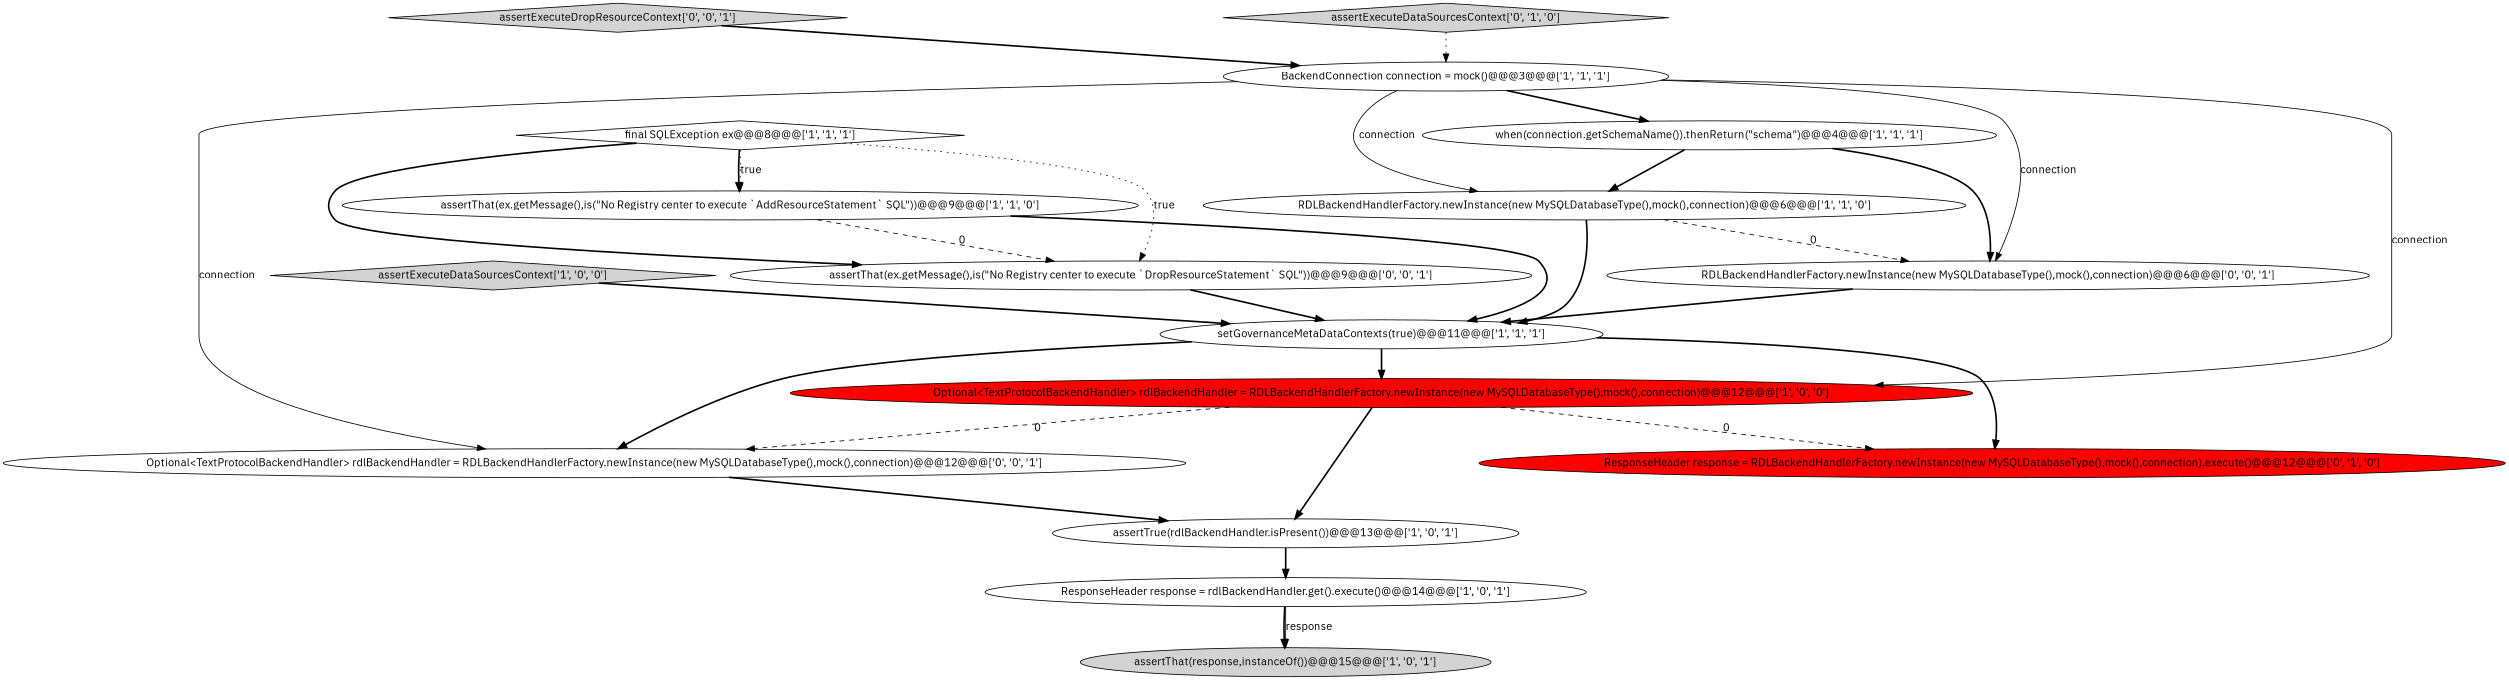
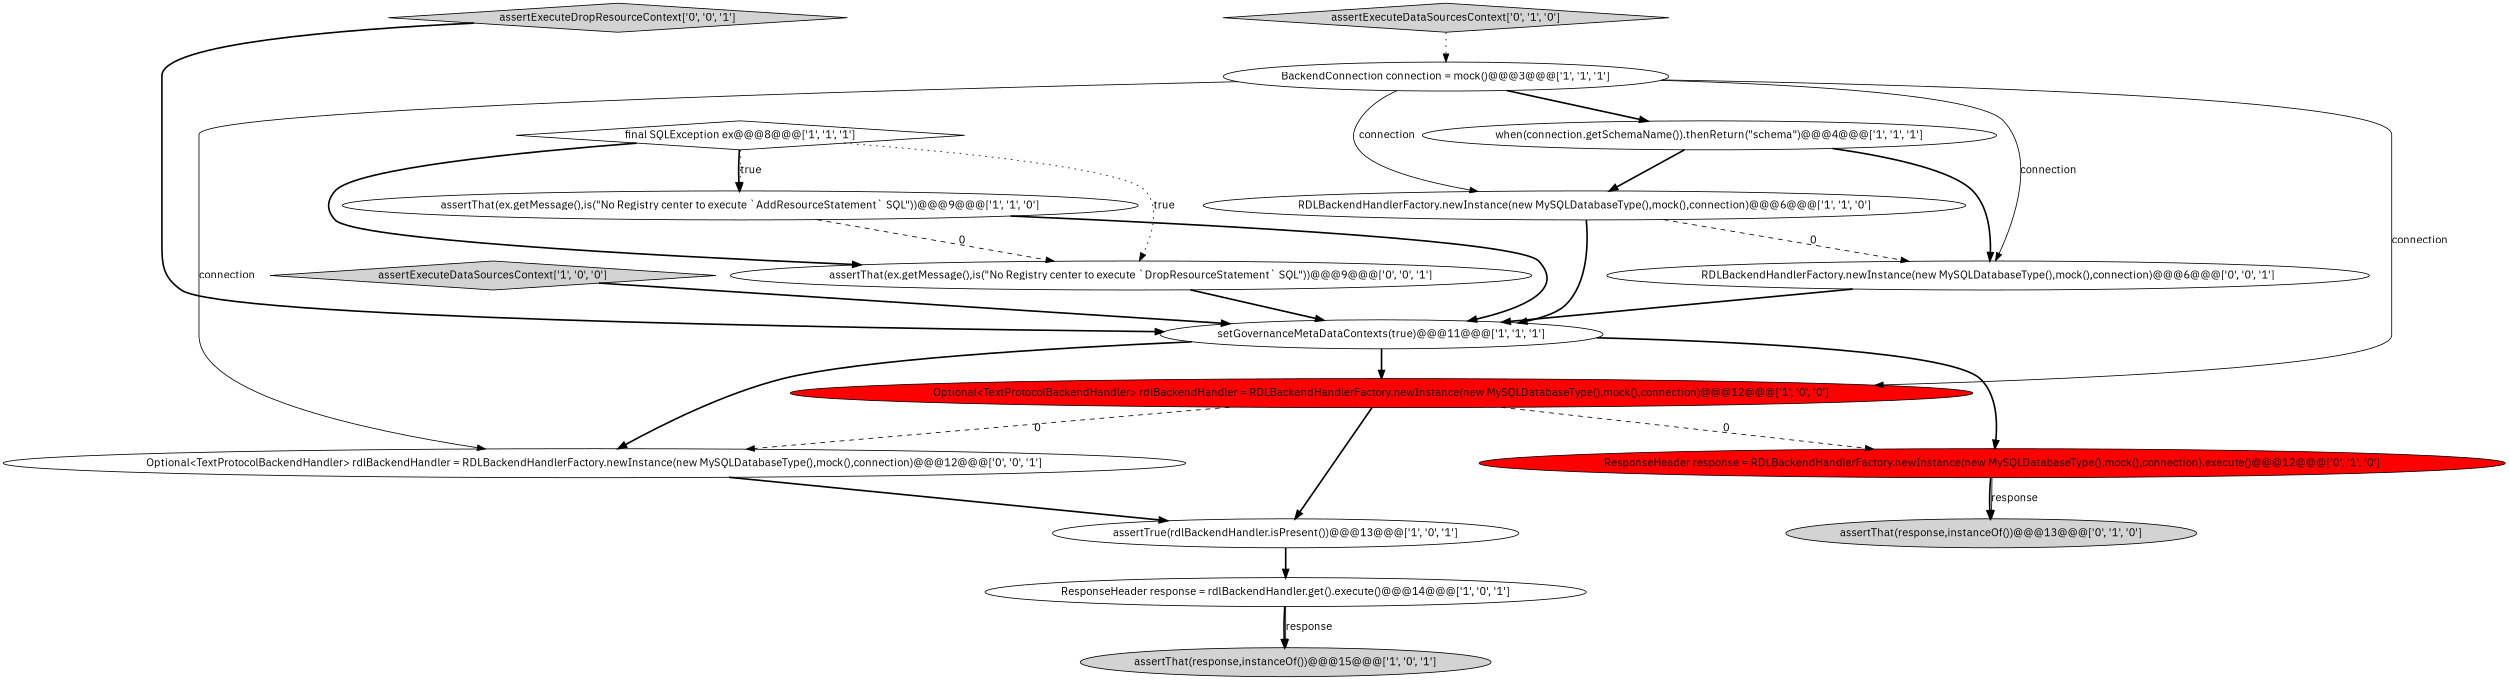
(1006, 45) -> (396, 313)
none -> (1991, 533)
